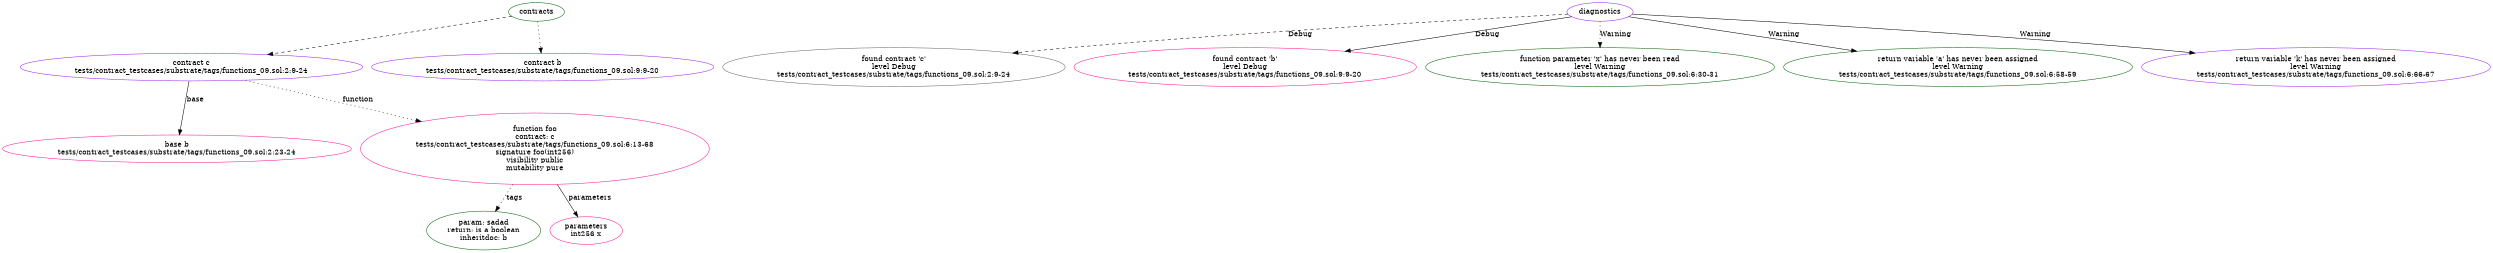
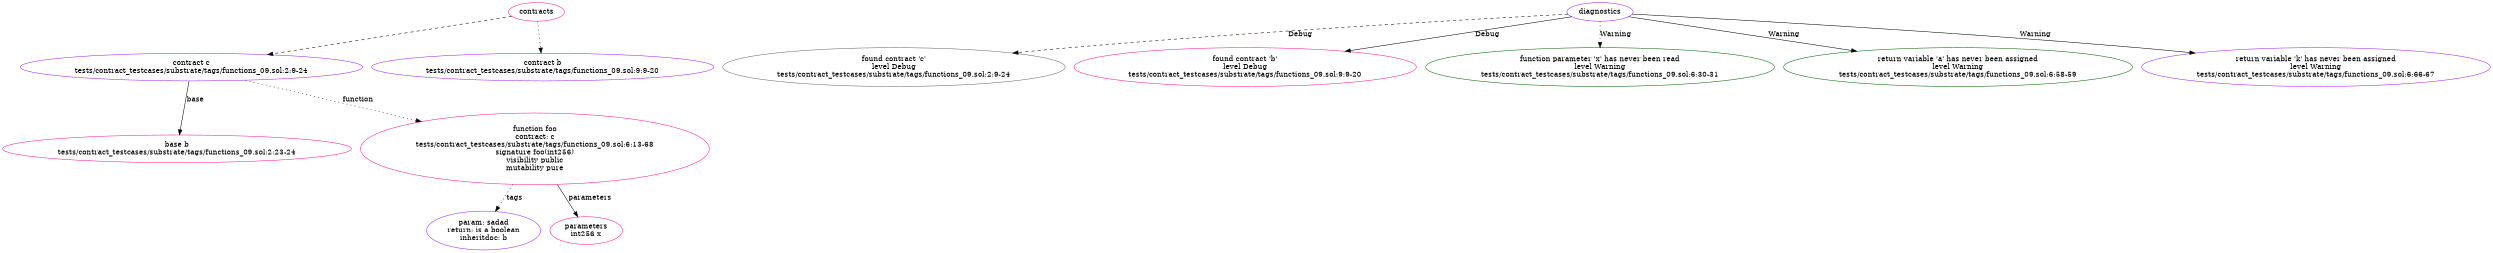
(536, 12) -> (536, 12)
(484, 231) -> (484, 231)
